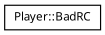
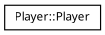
(53, 18) -> (53, 18)
